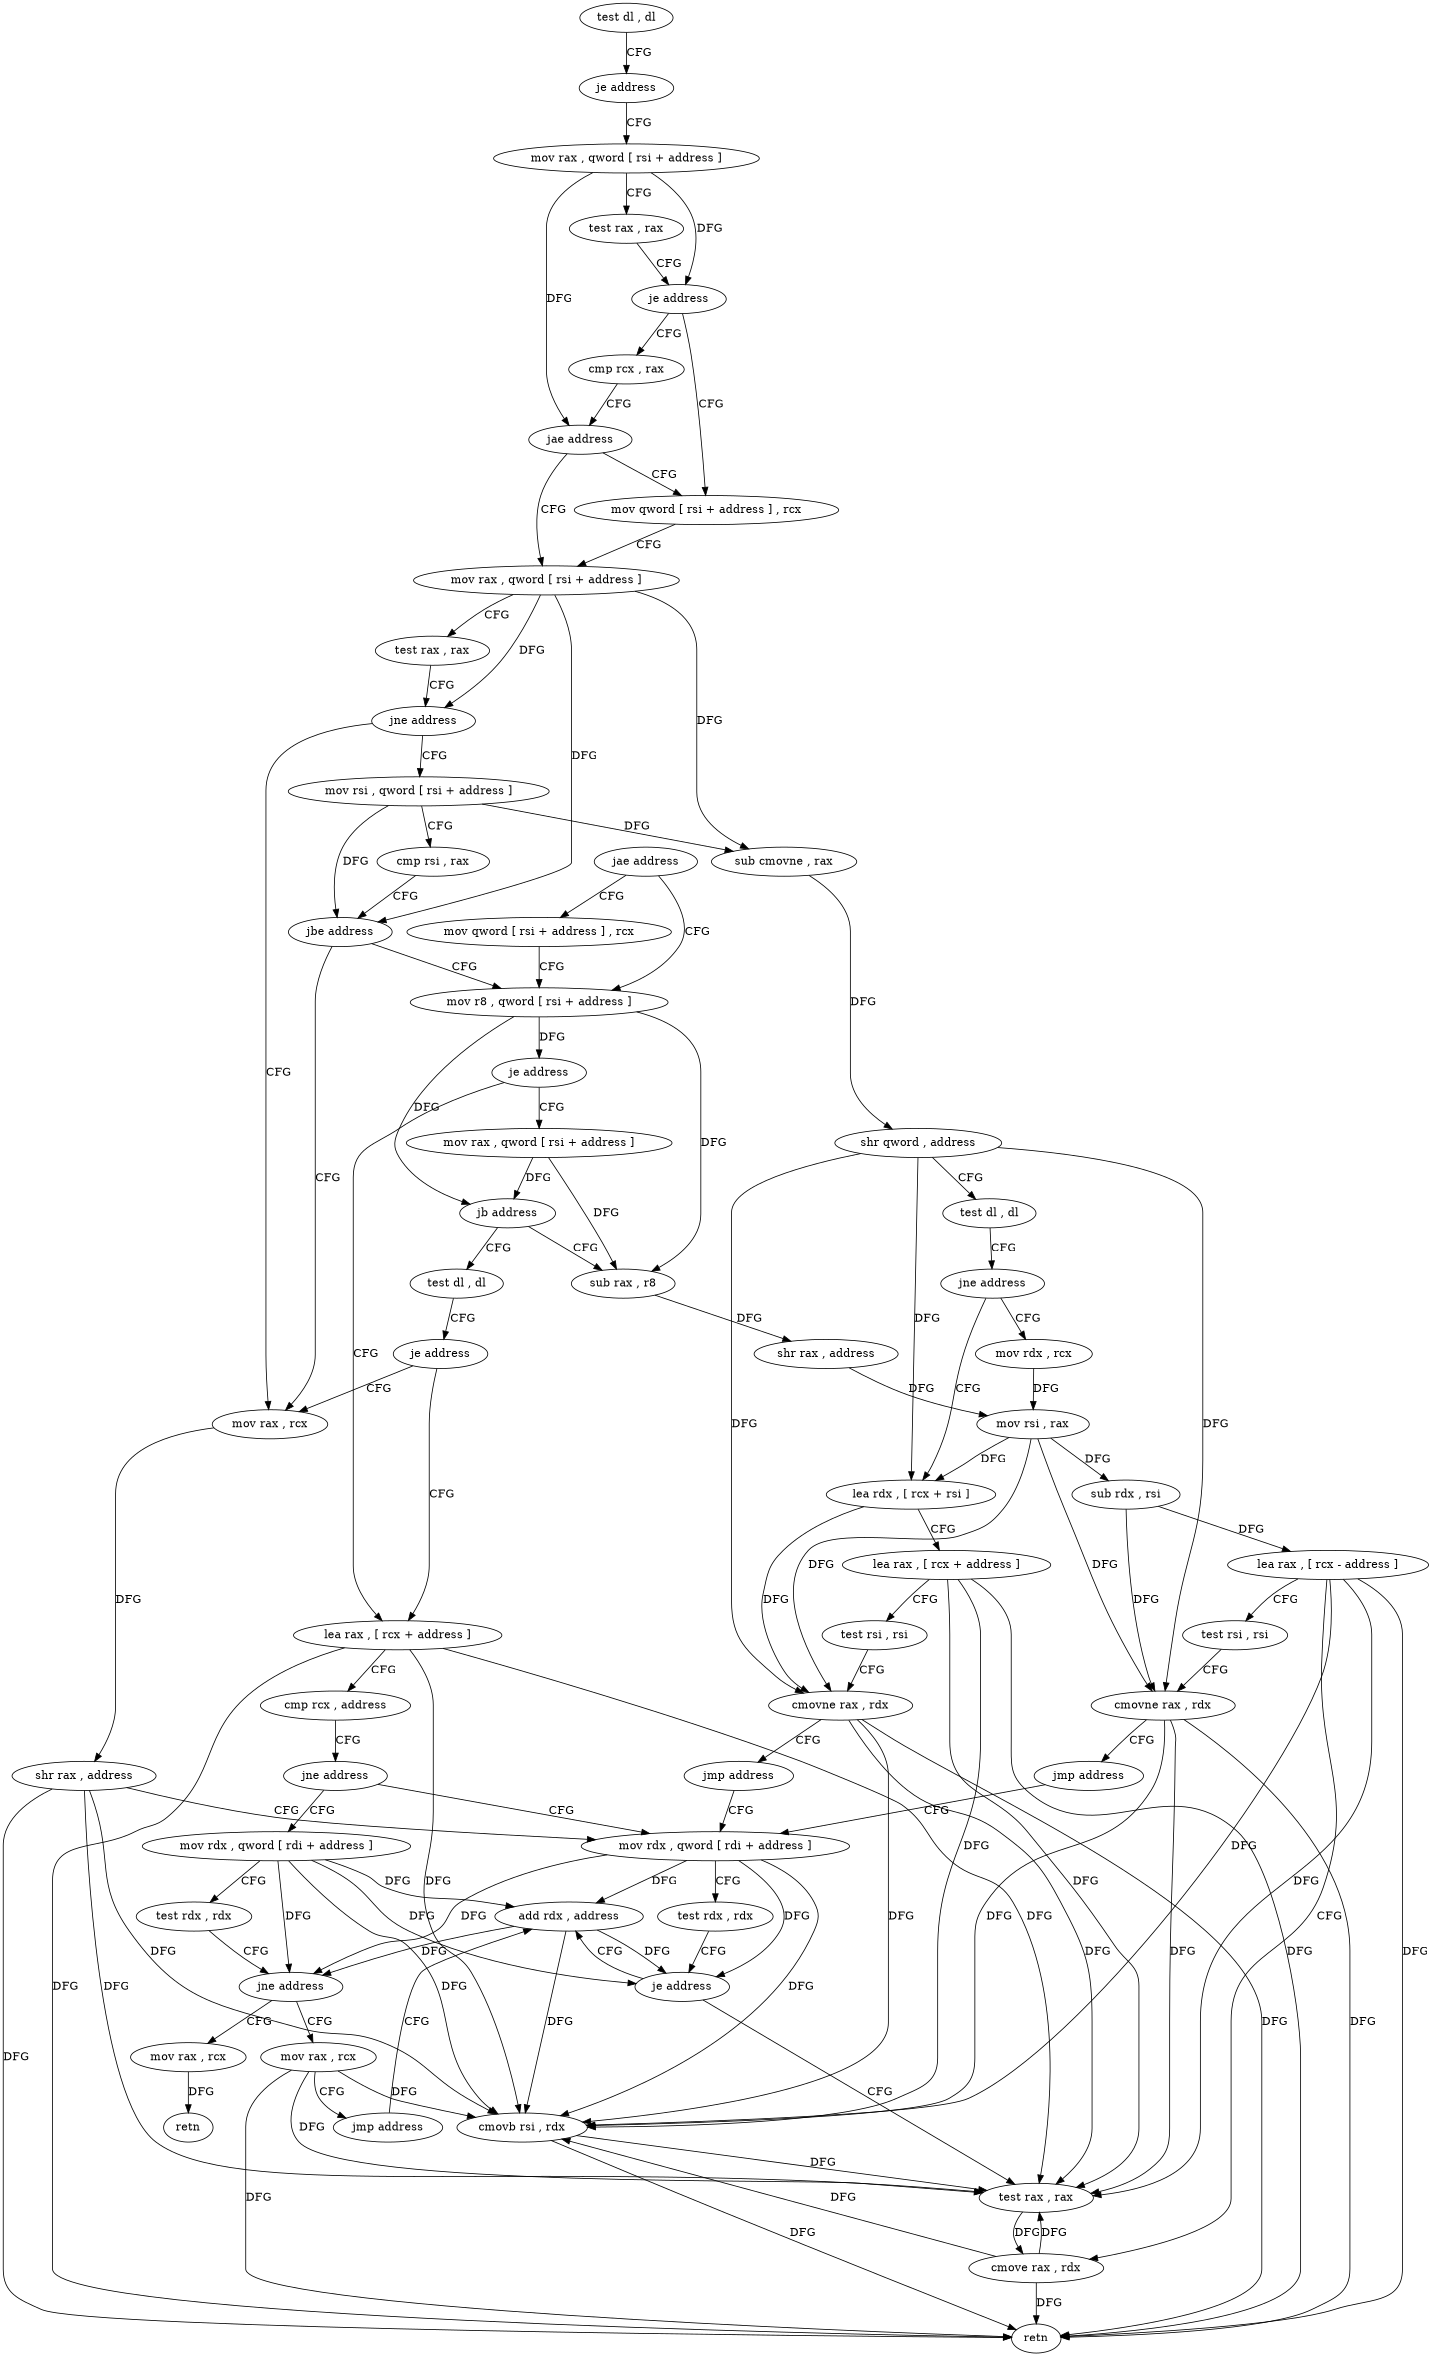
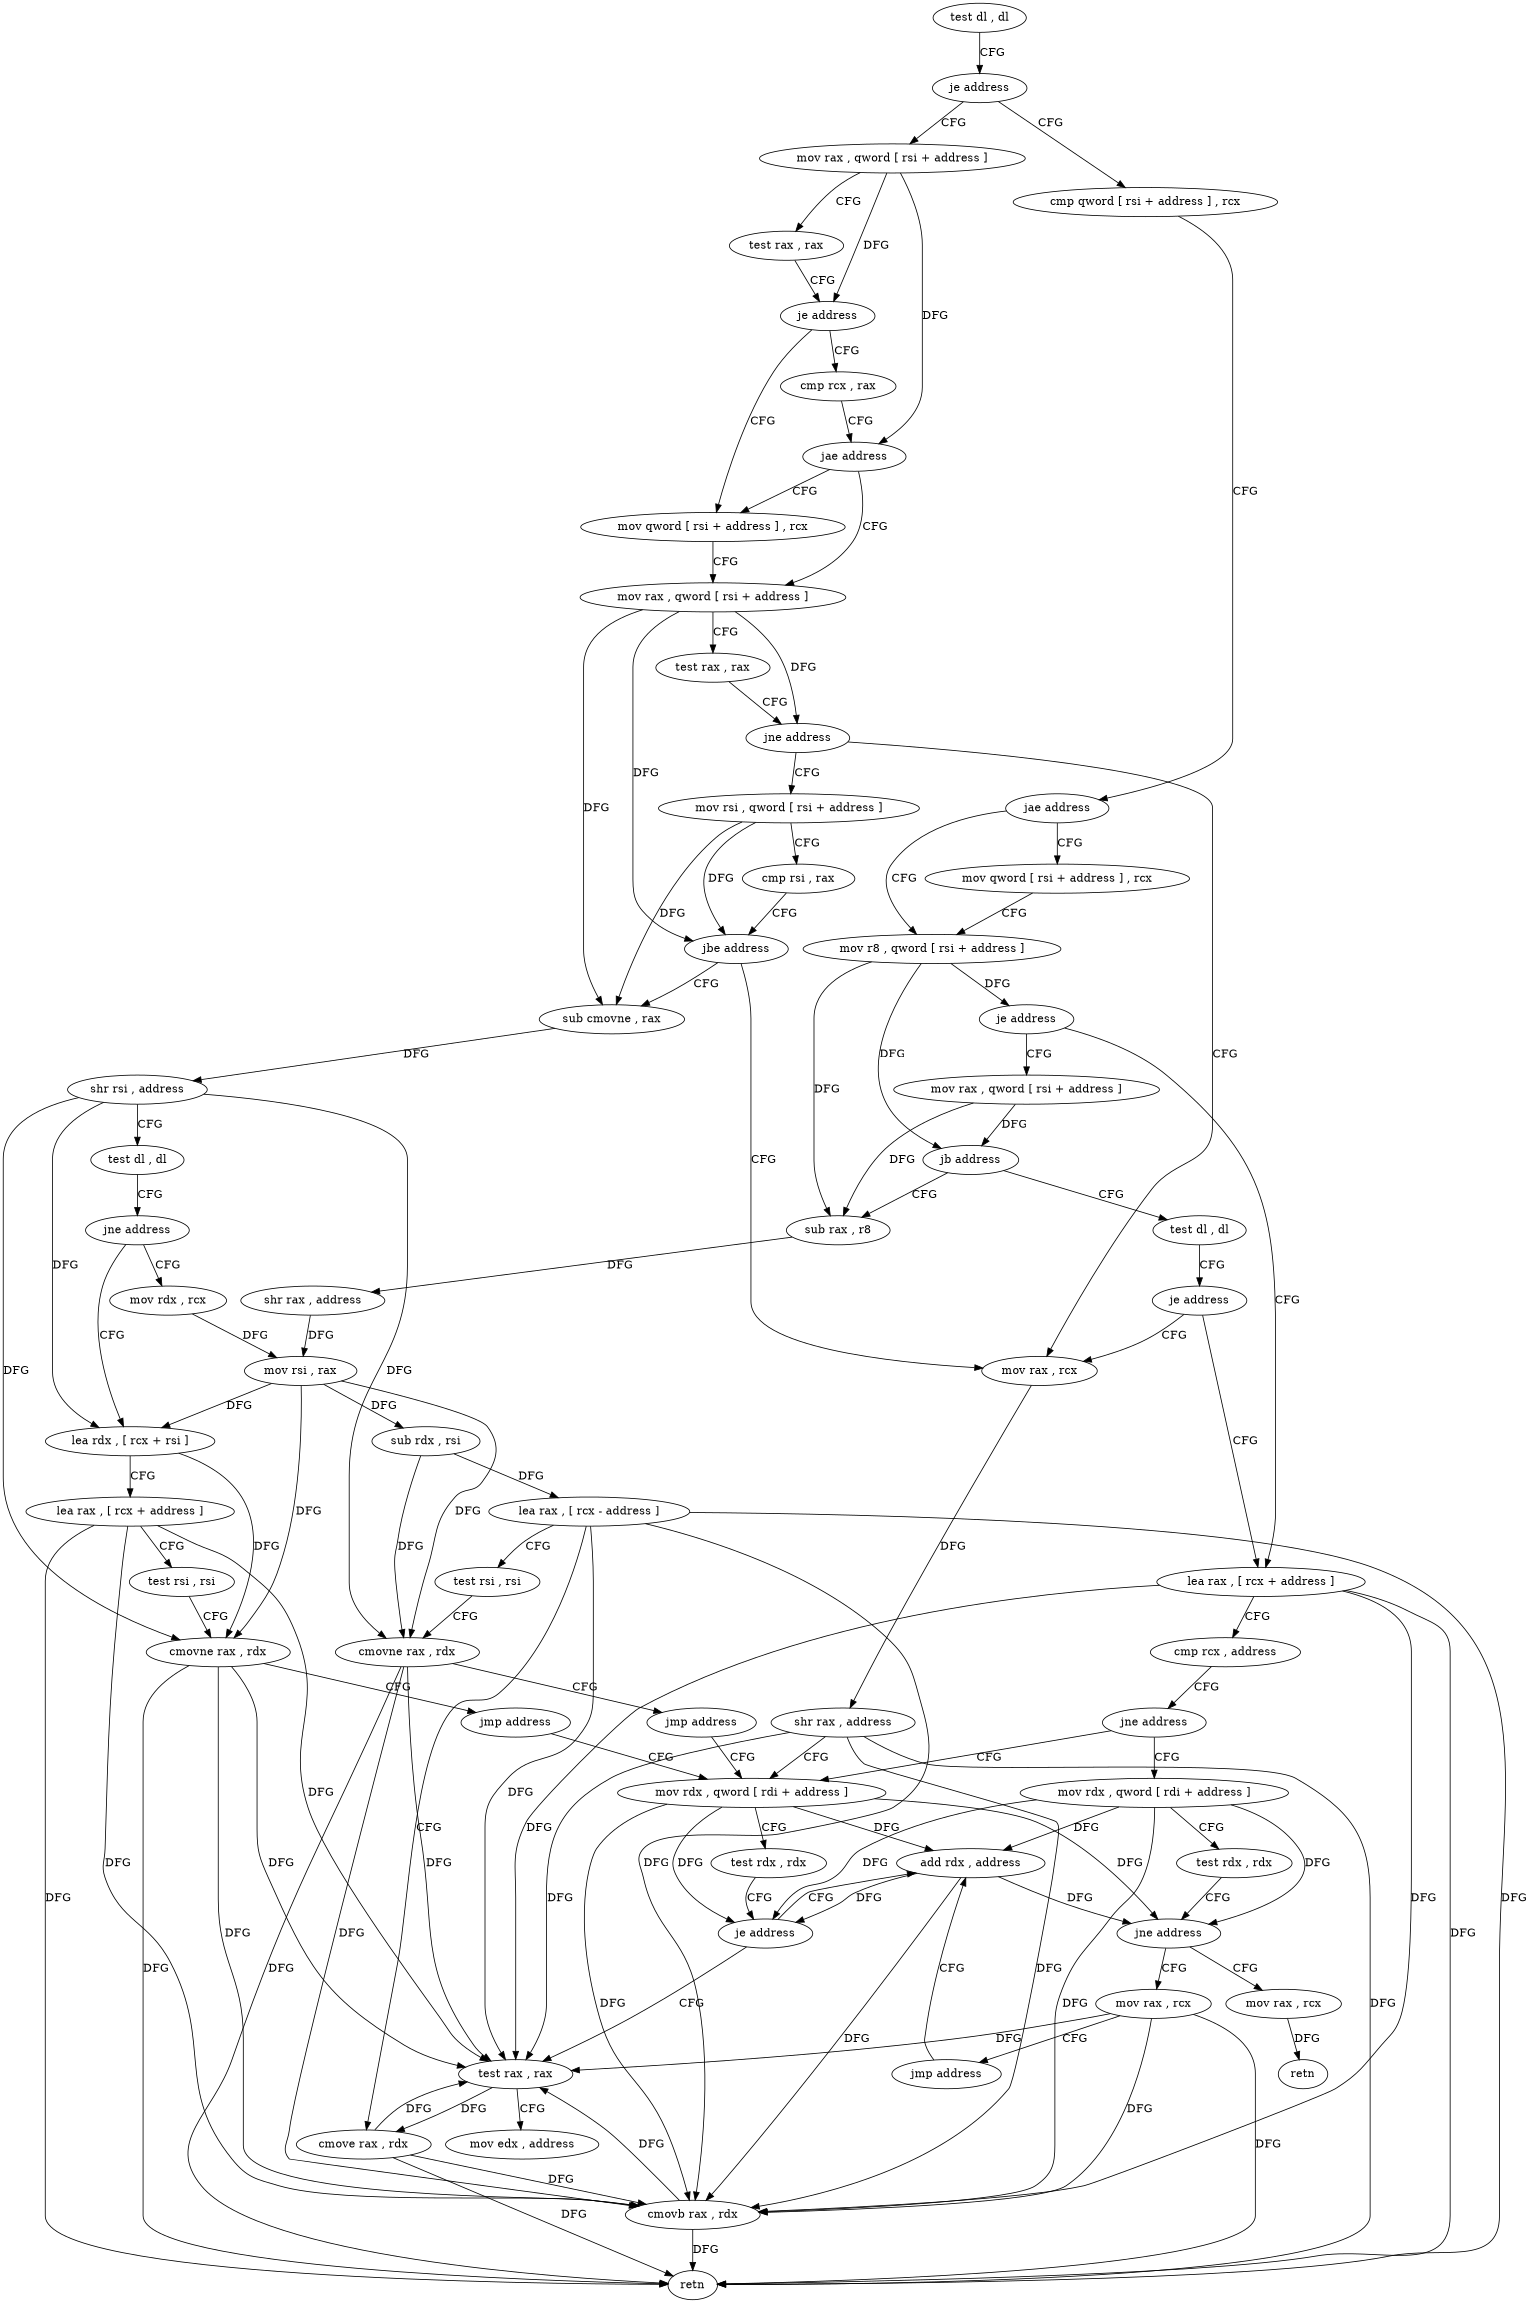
none -> (1145, 202)
(433, 965) -> (684, 984)
(918, 1143) -> (137, 1090)
(522, 2128) -> (693, 2215)
none -> (522, 2145)
